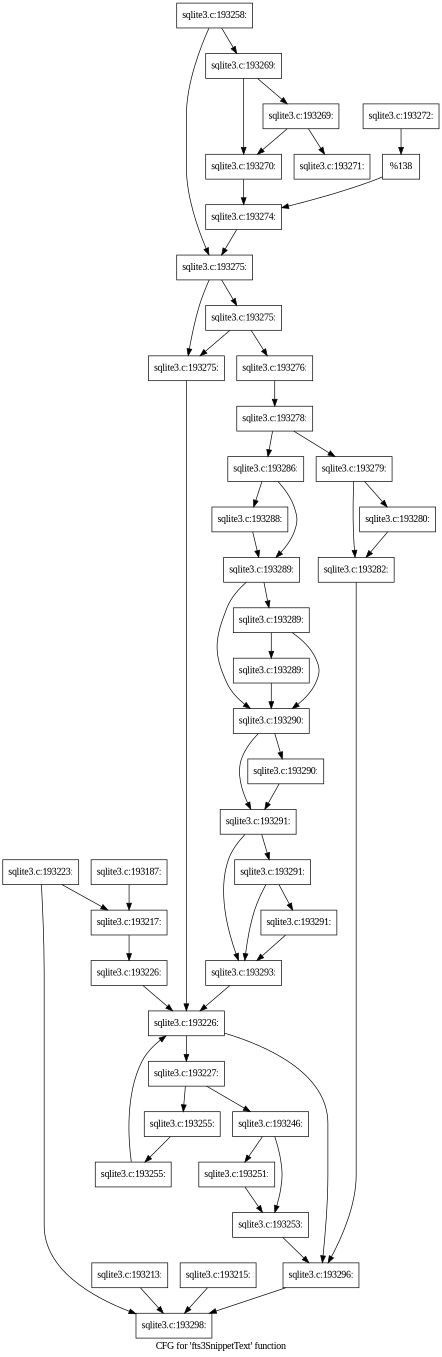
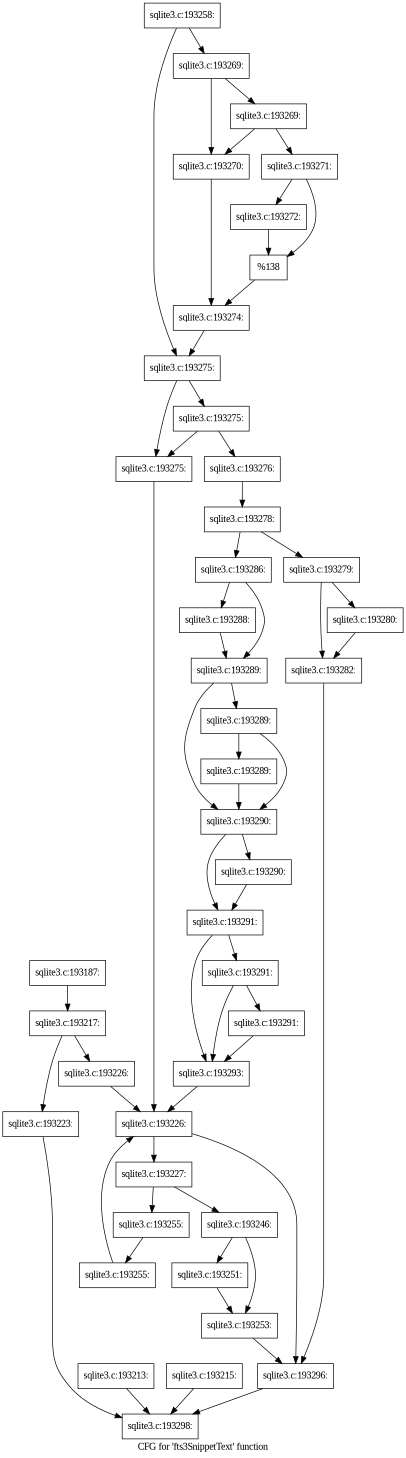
none -> (286, 189)
none -> (316, 219)
(82, 896) -> (50, 1070)
